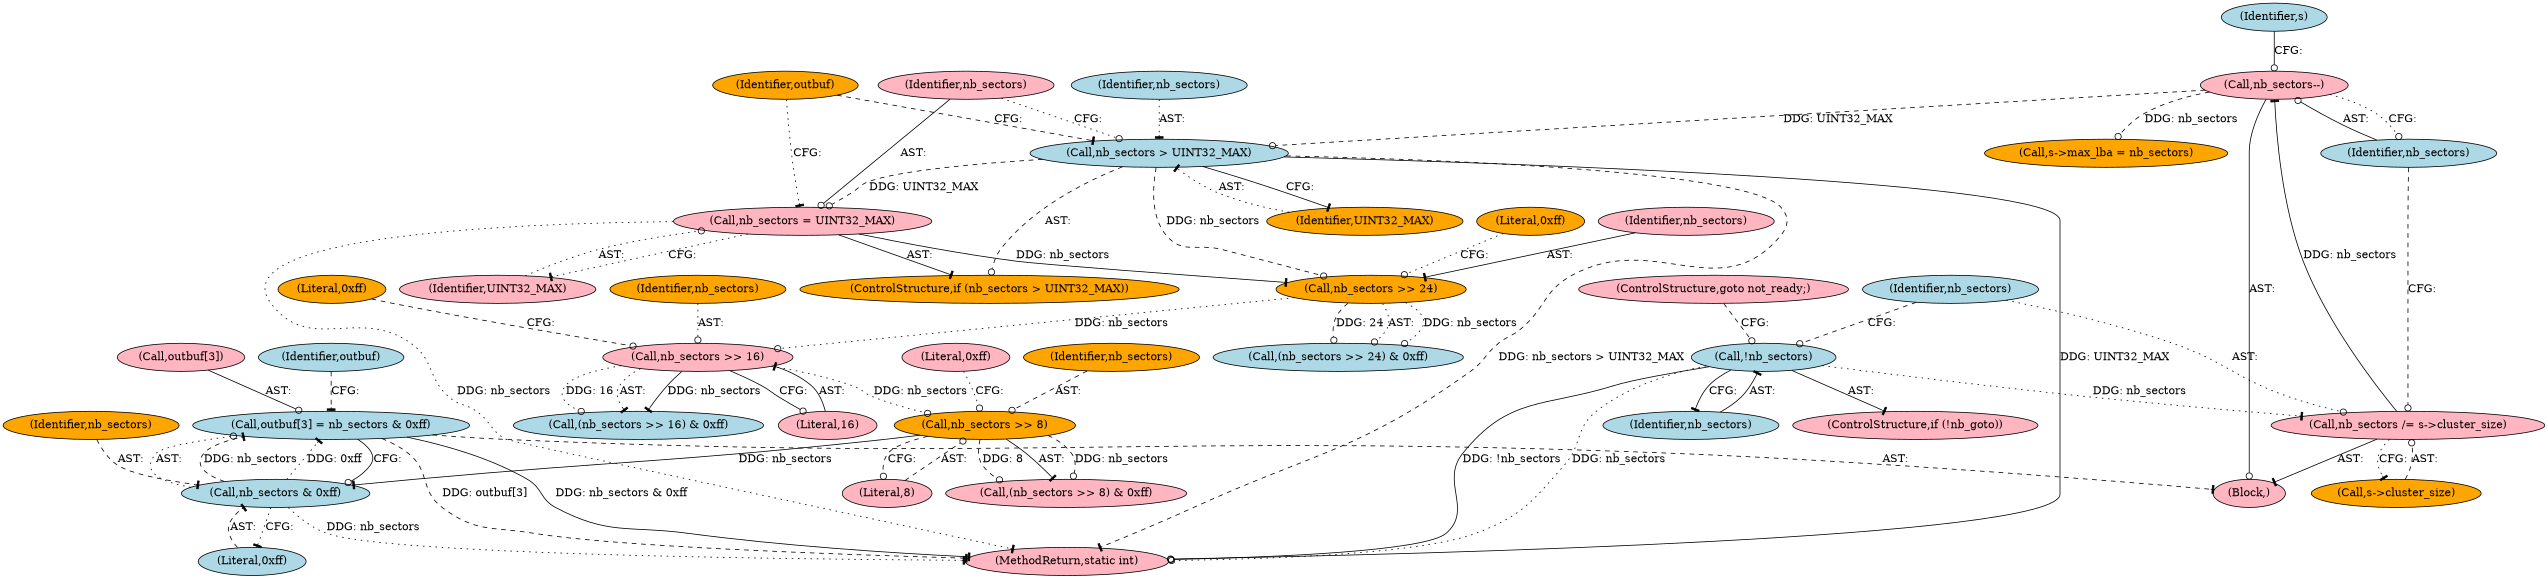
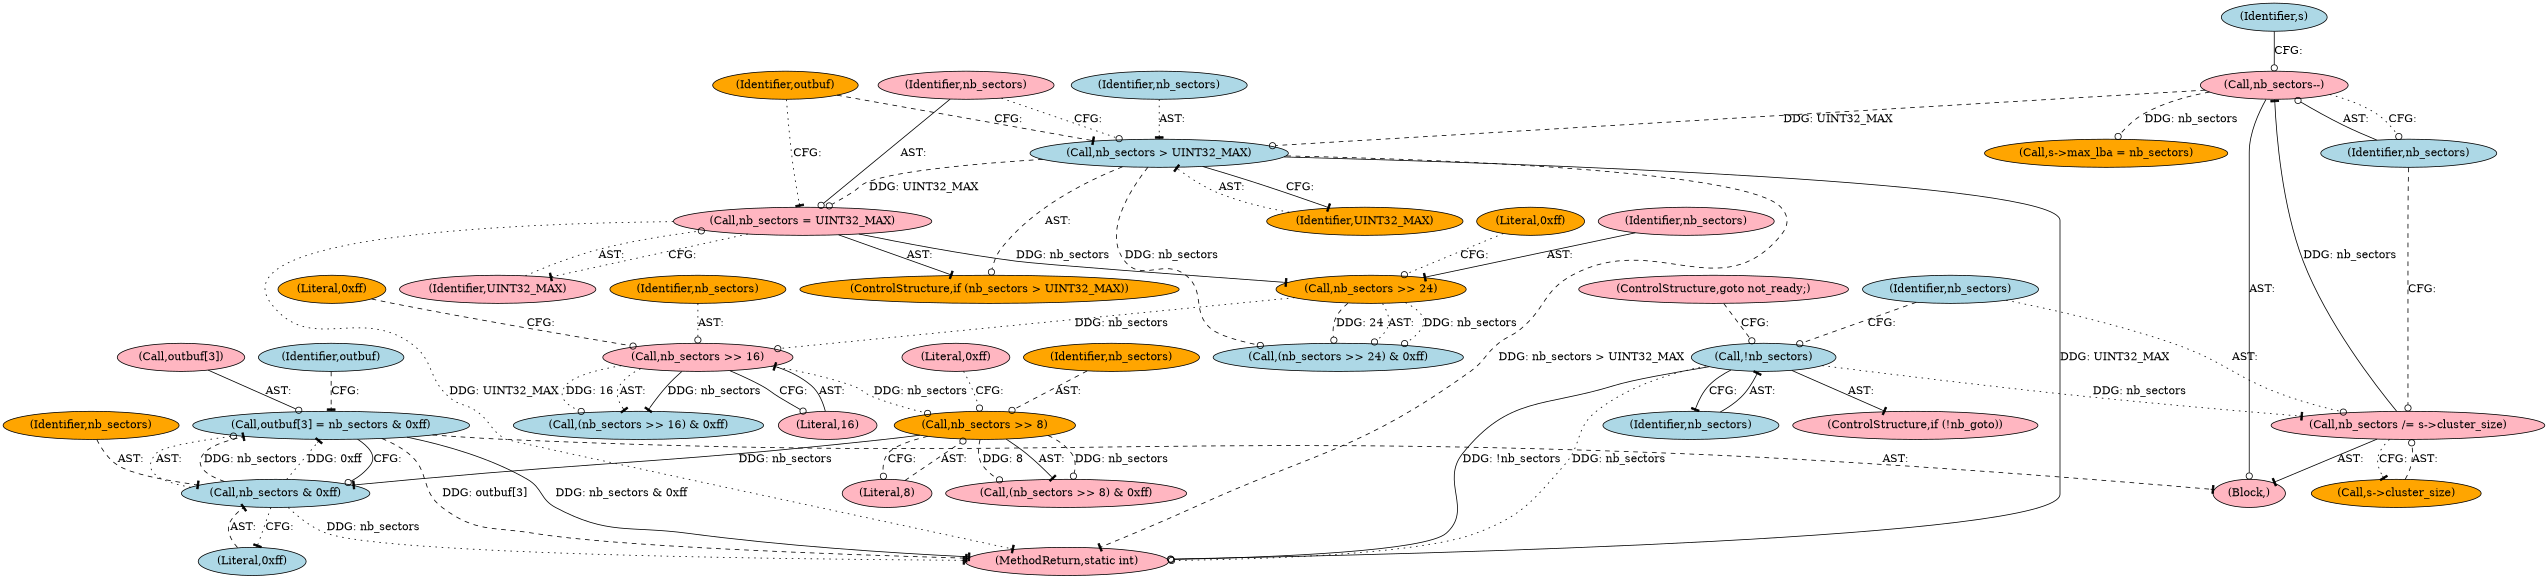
(1208, 247) -> (1172, 269)
(504, 391) -> (504, 391)
